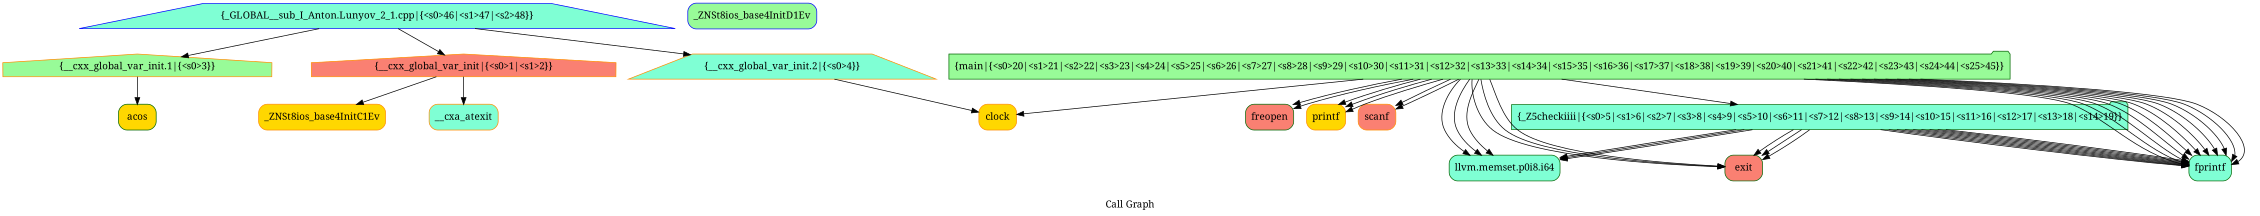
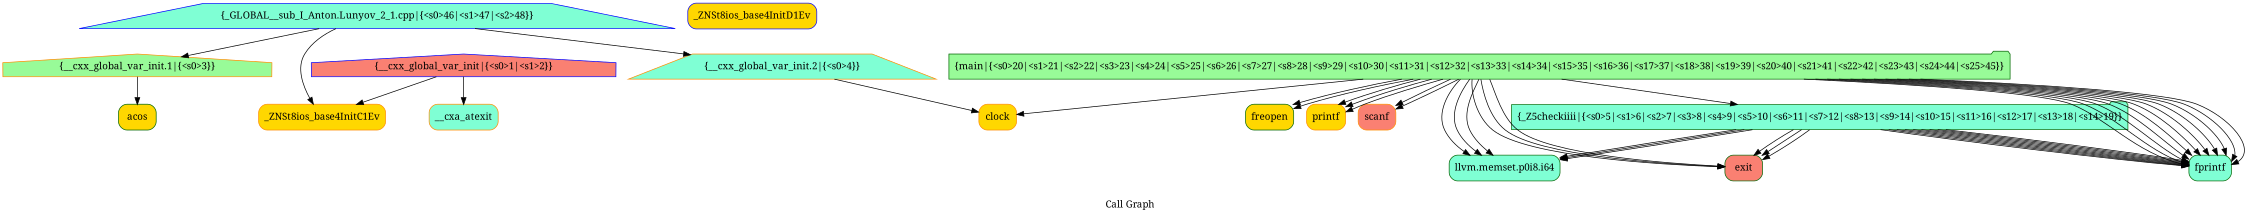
(752, 16) -> (752, 16)
(418, 40) -> (303, 57)
(464, 67) -> (464, 67)
(1270, 117) -> (1270, 117)
